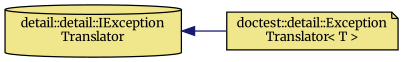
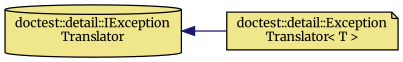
(93, 31) -> (93, 31)
